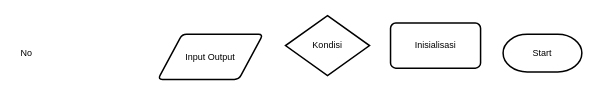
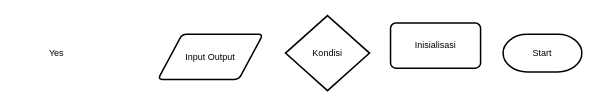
(327, 45) -> (327, 53)
(27, 53) -> none
none -> (57, 53)
